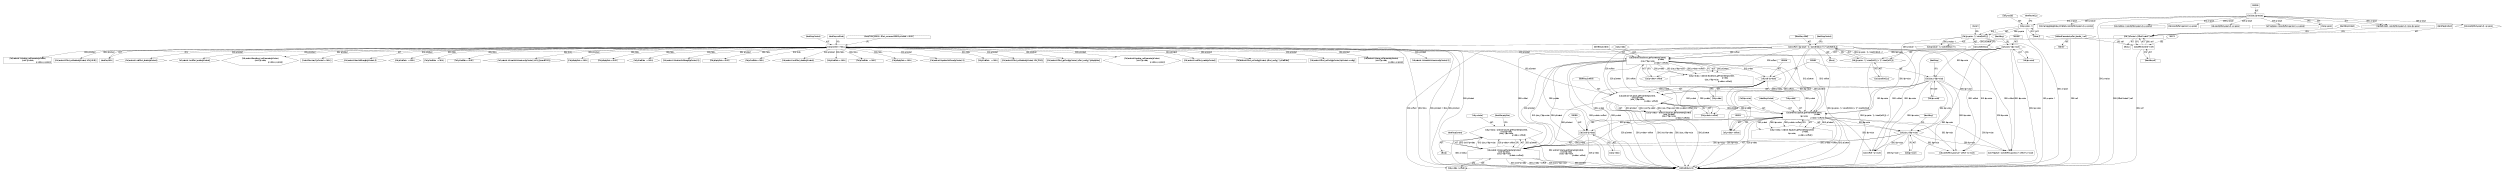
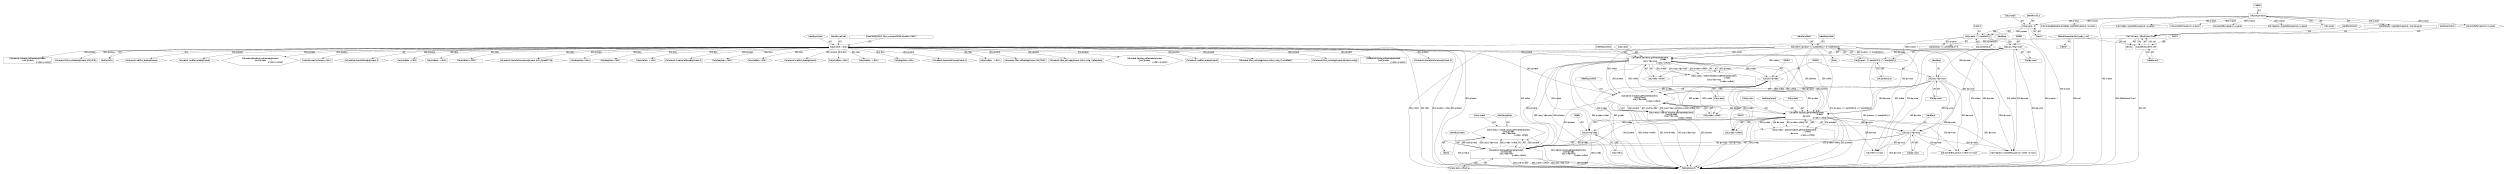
(360, 60) -> (362, 60)
